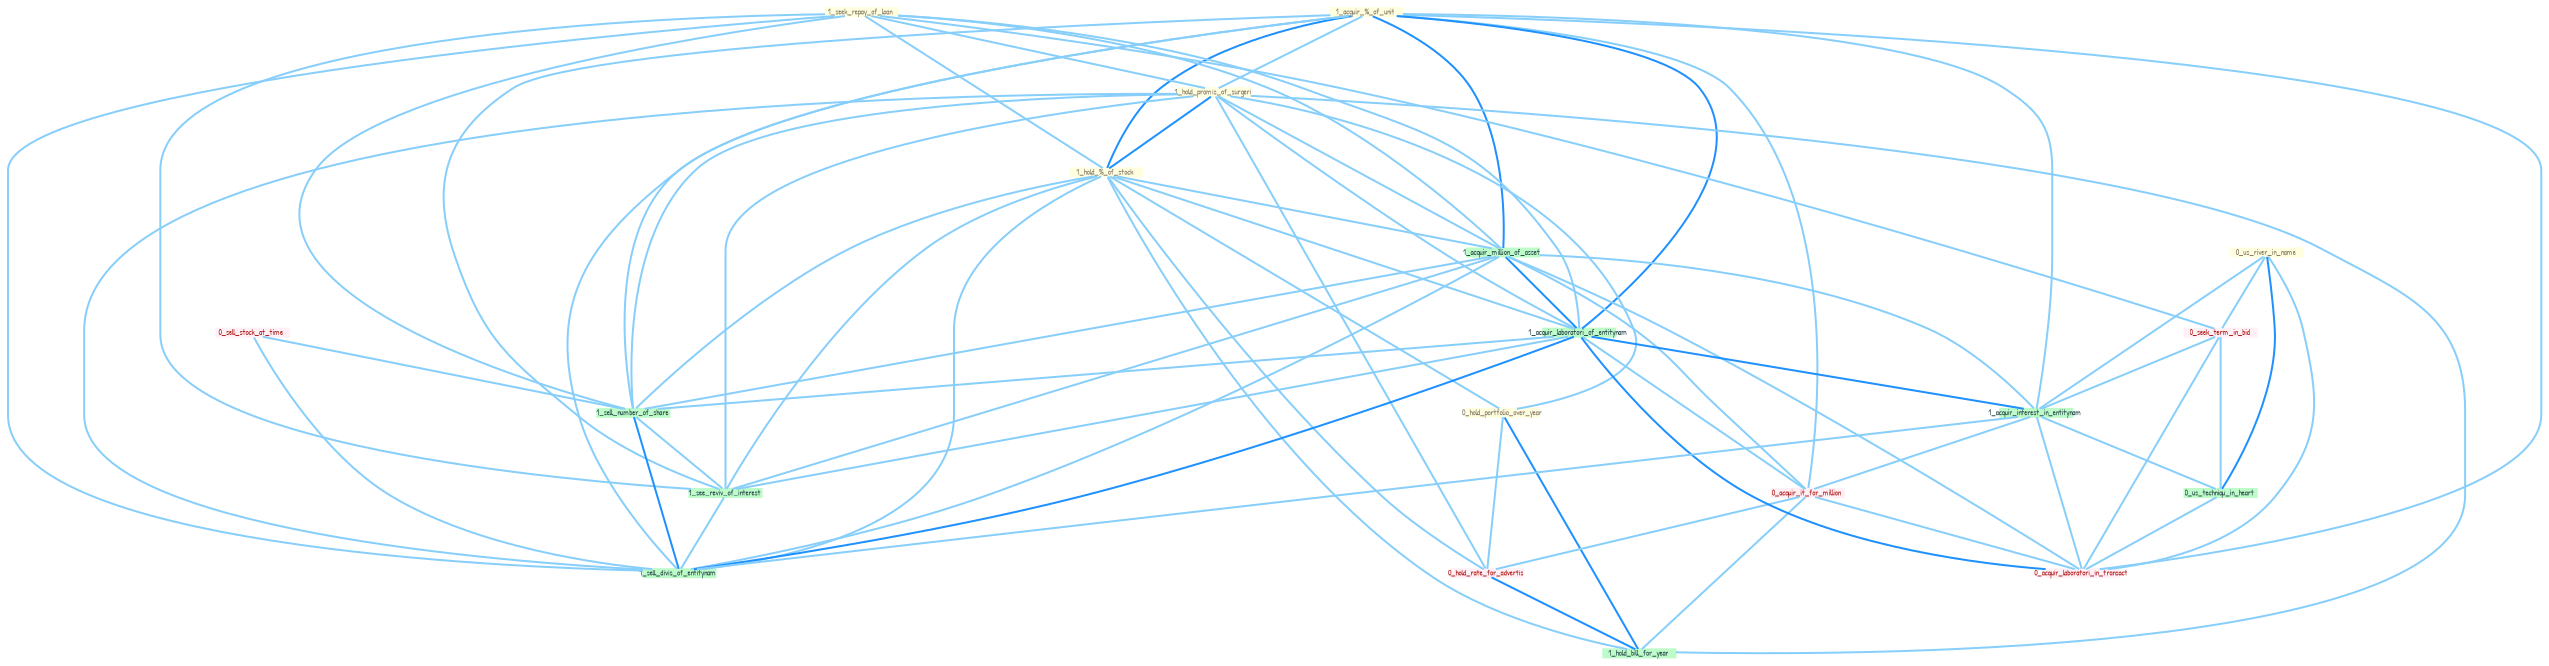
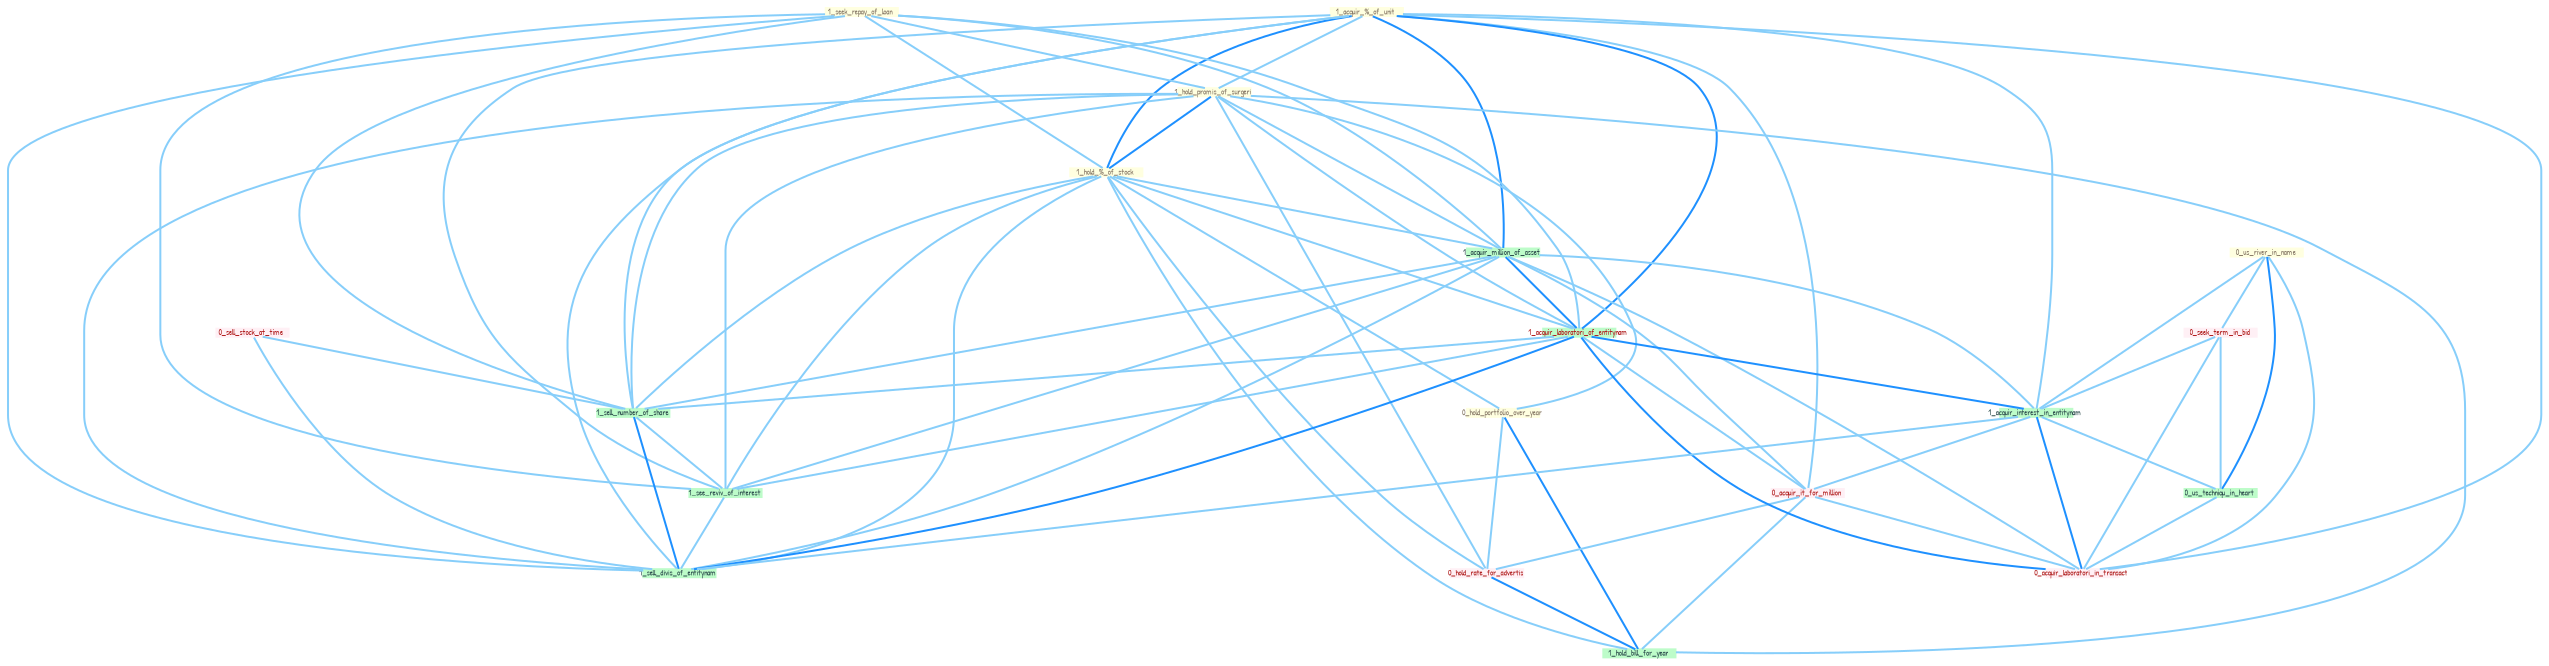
(1555, 139) -> none
(1579, 333) -> (1579, 333)
(2059, 493) -> (2059, 493)
